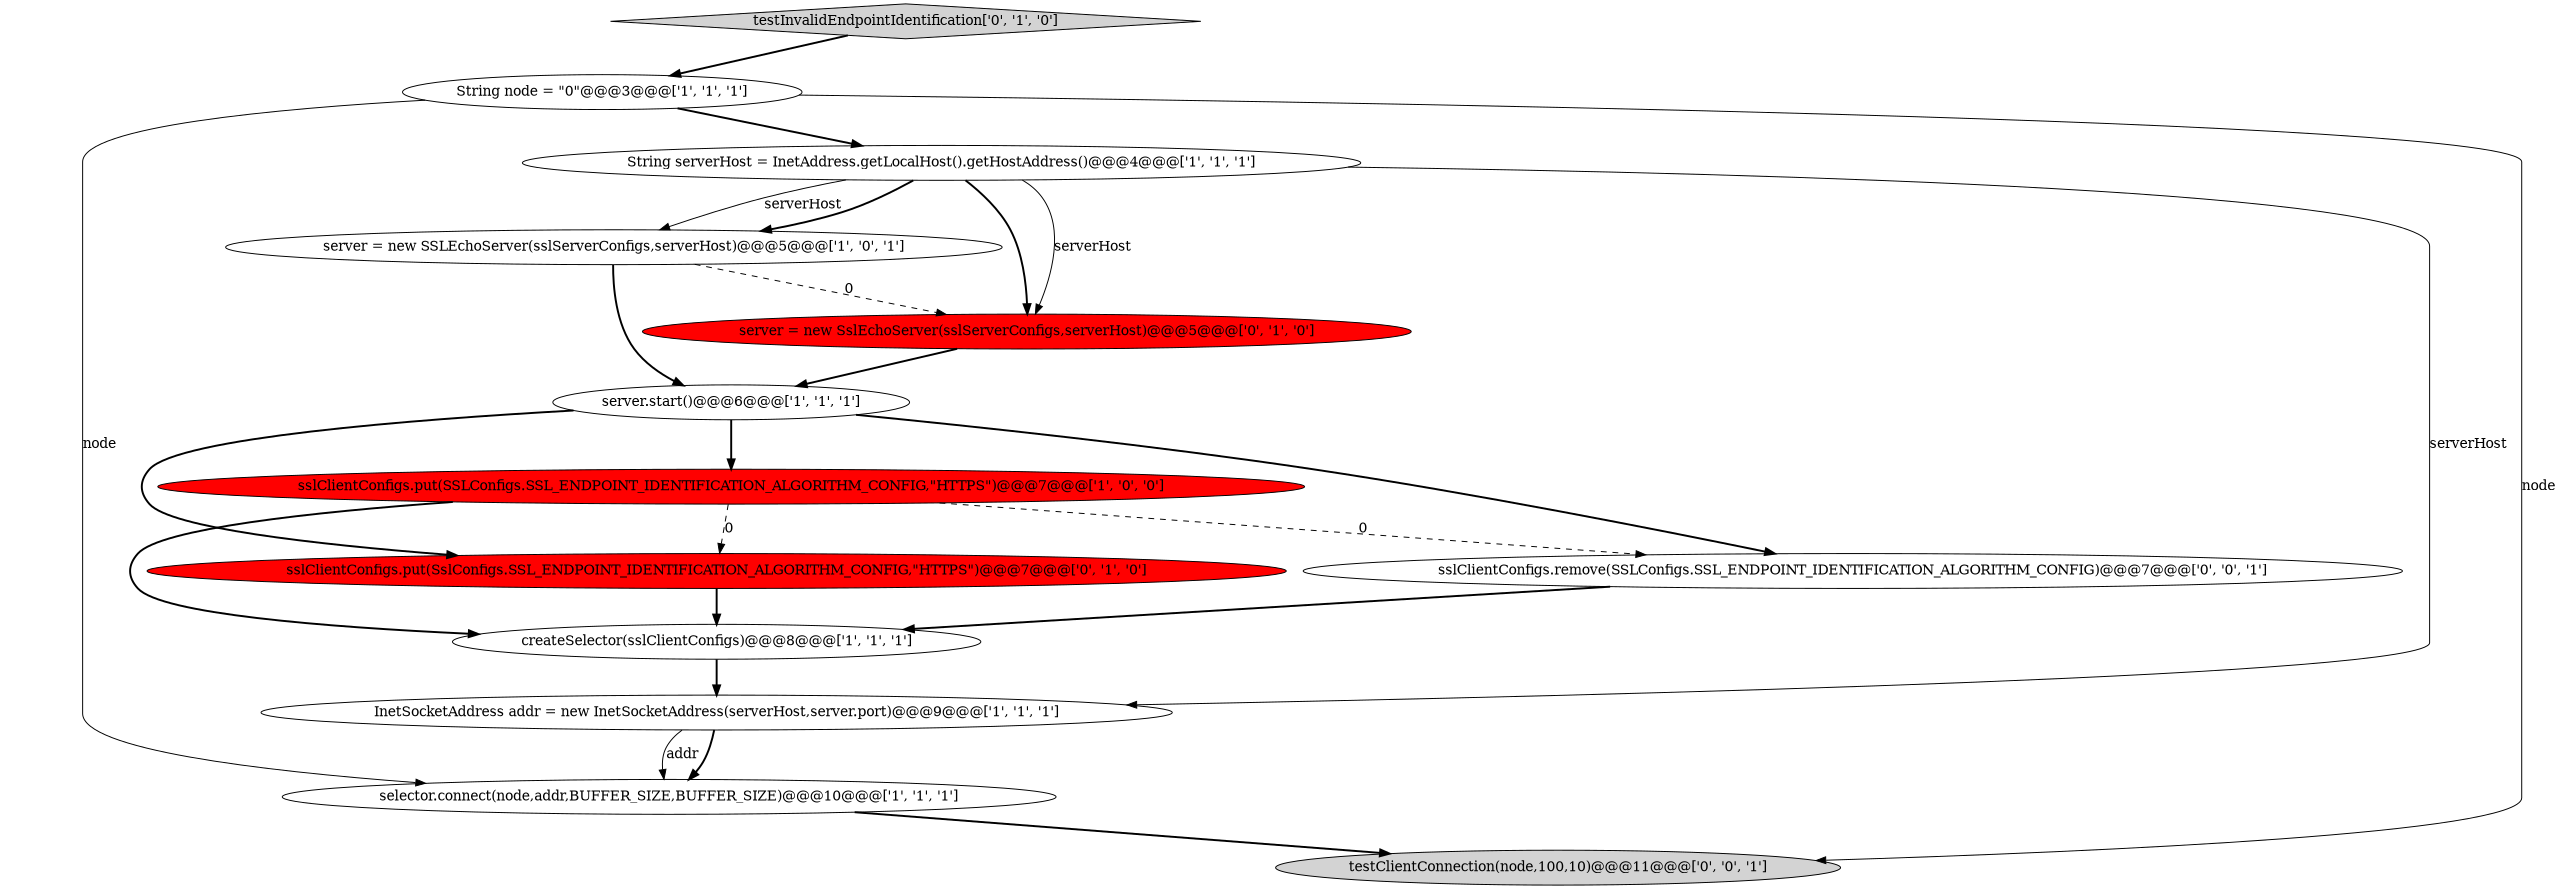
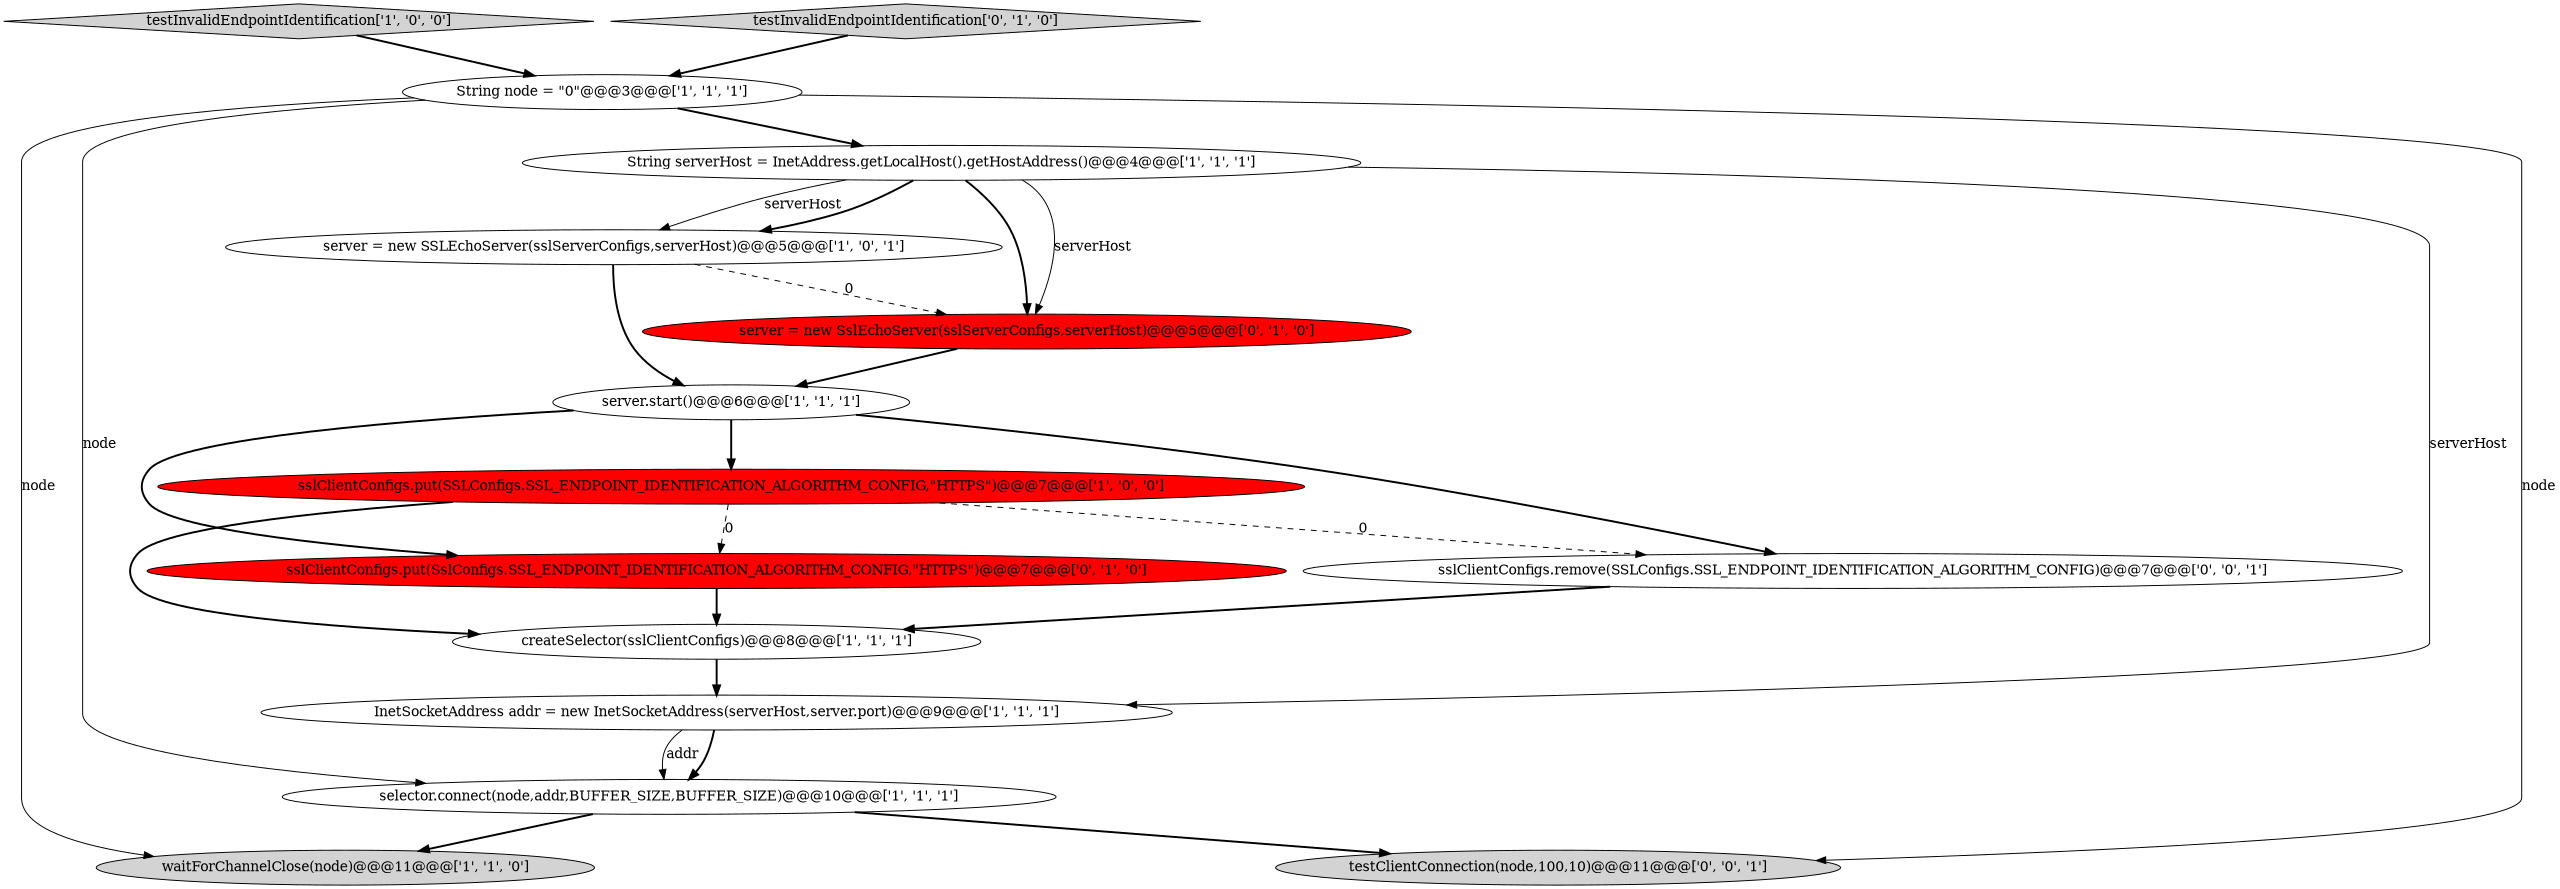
none -> (299, 21)
none -> (345, 868)
